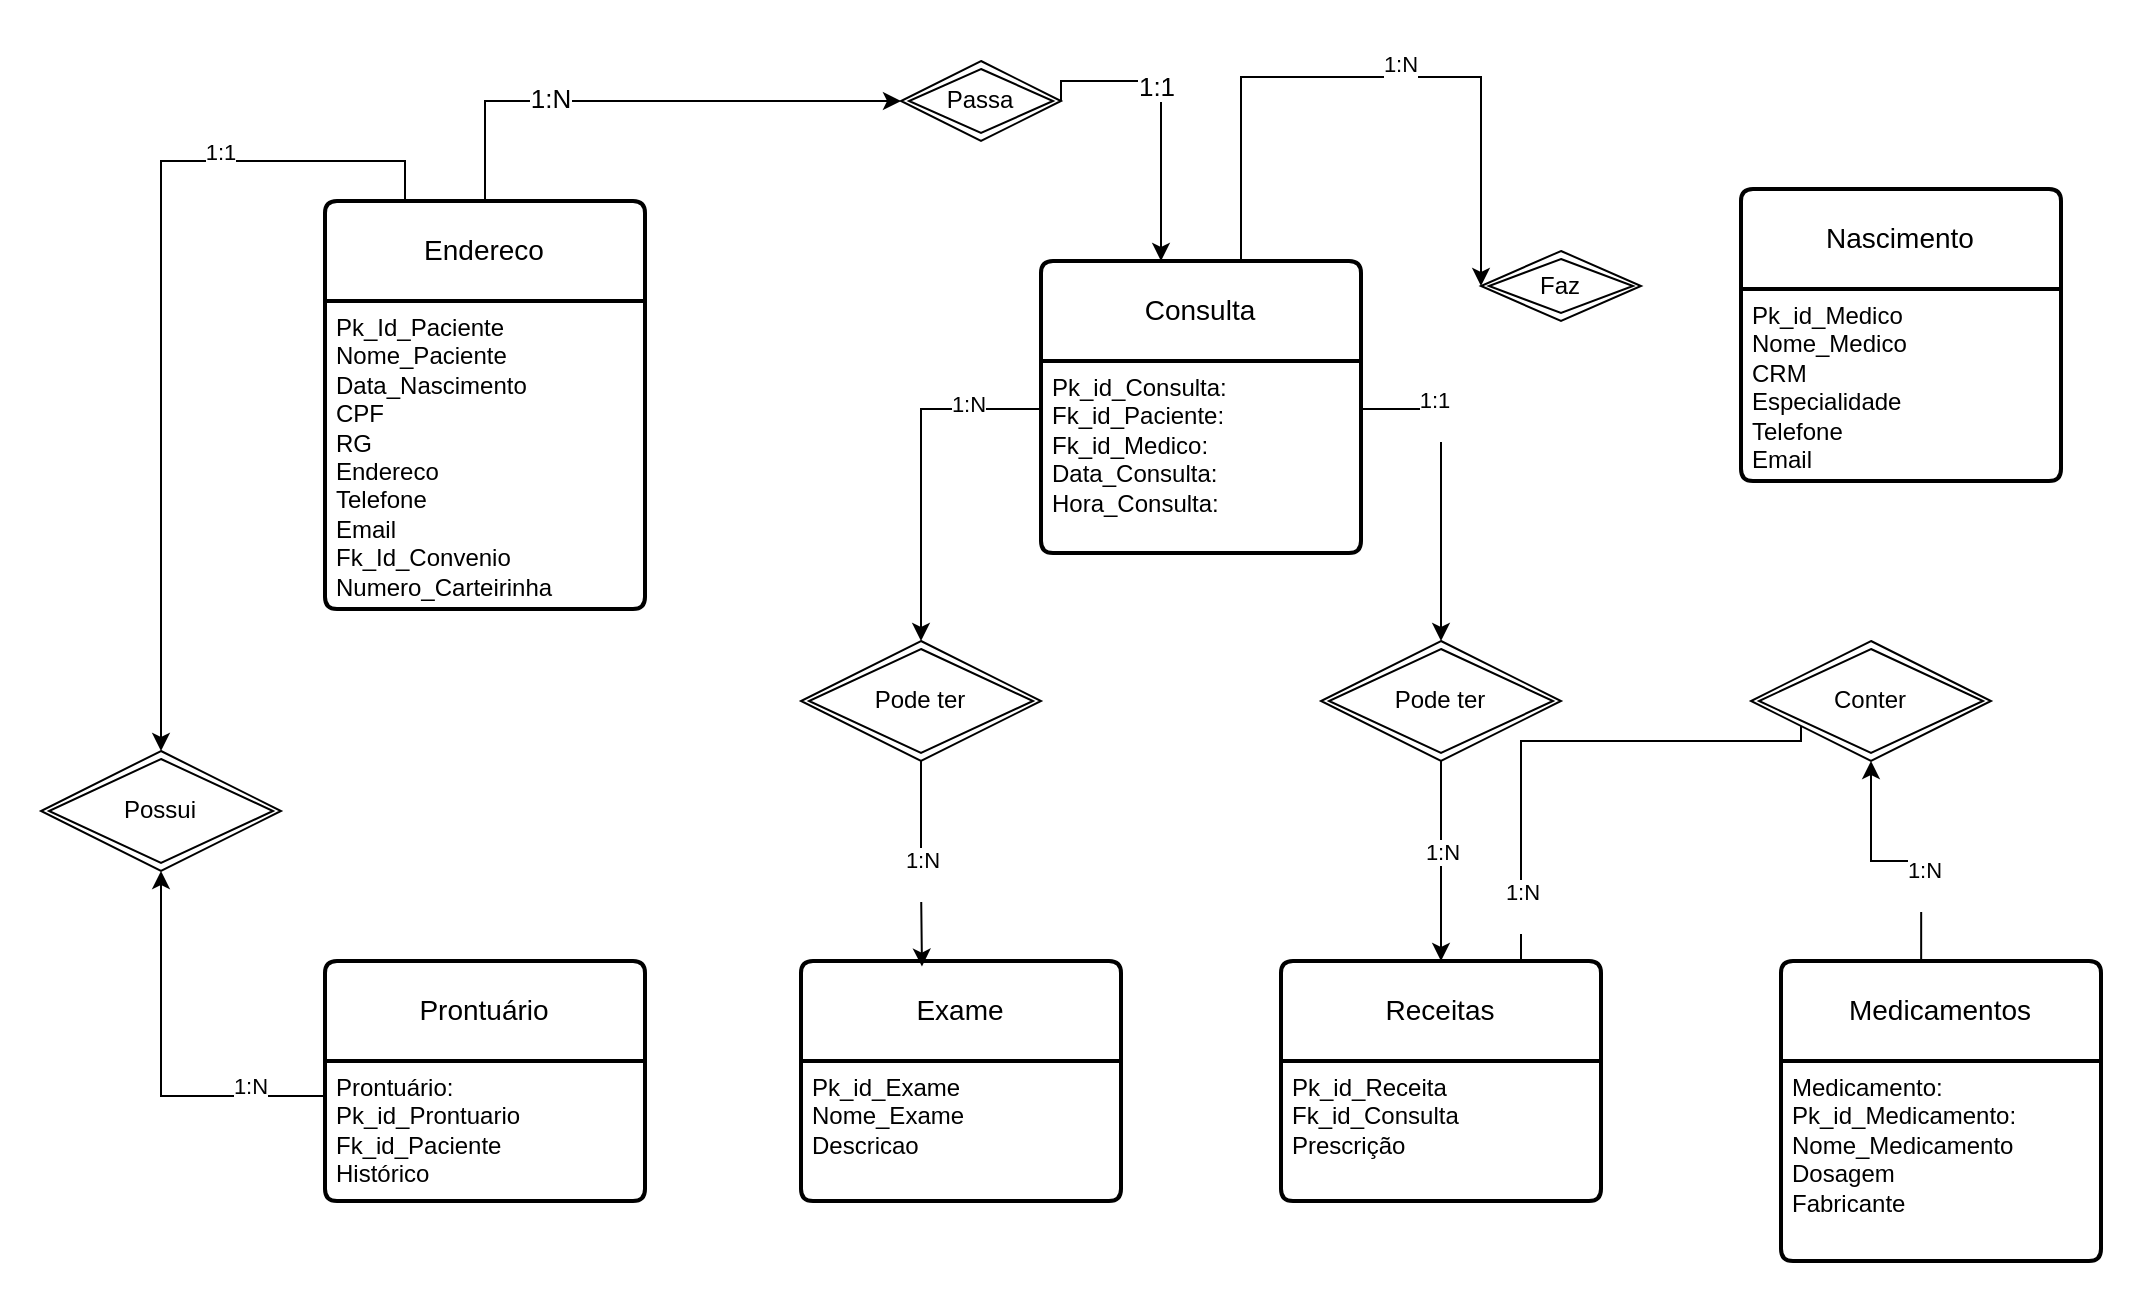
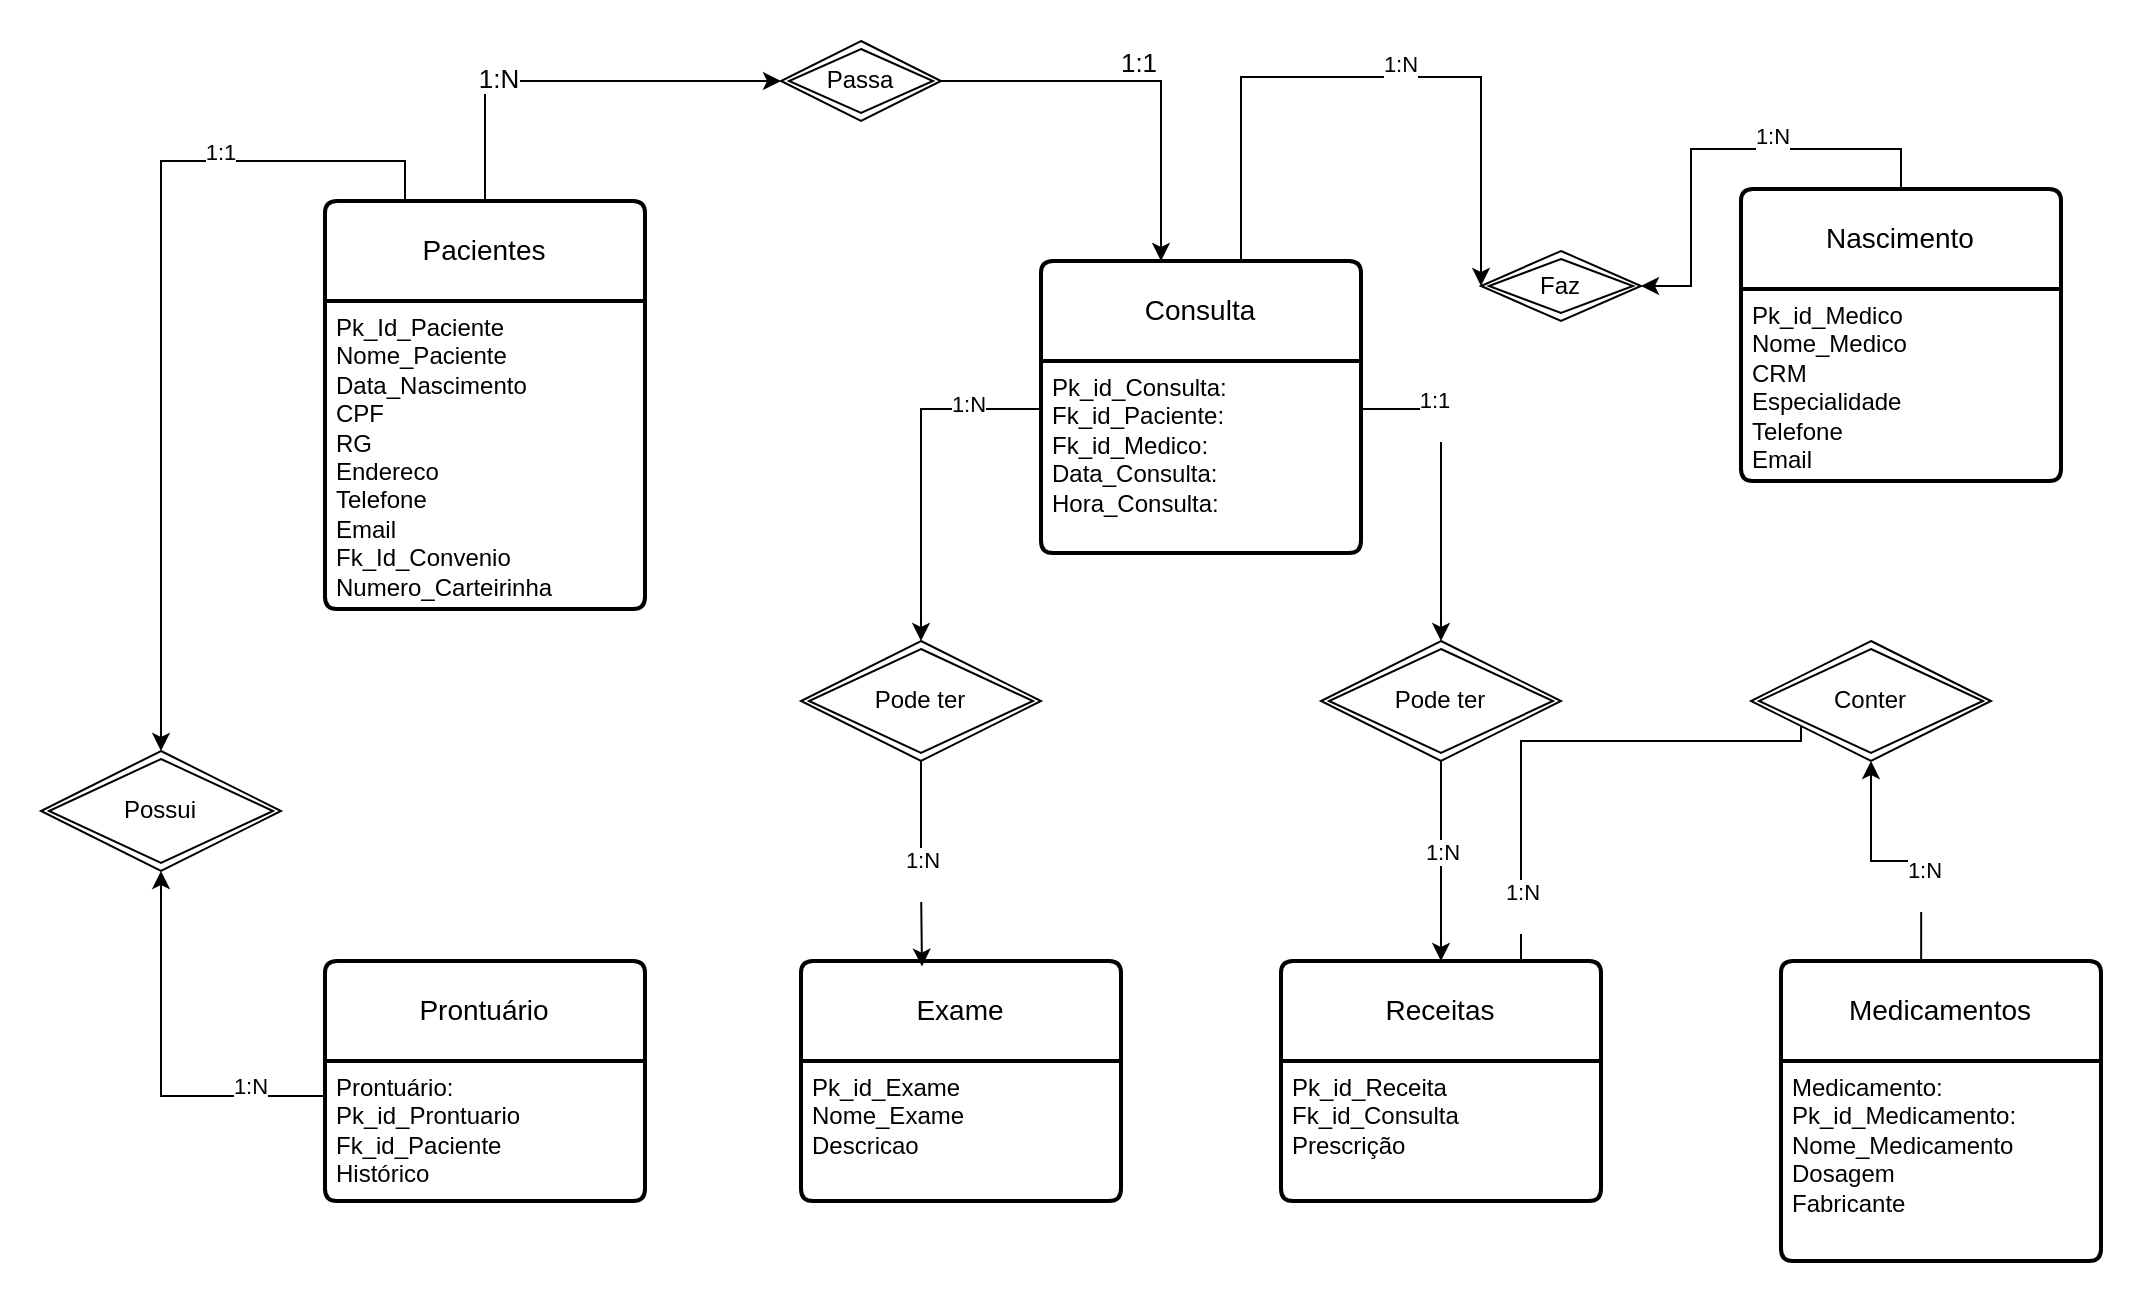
(981, 101) -> (861, 81)
none -> (1691, 203)
(485, 251) -> (485, 251)
